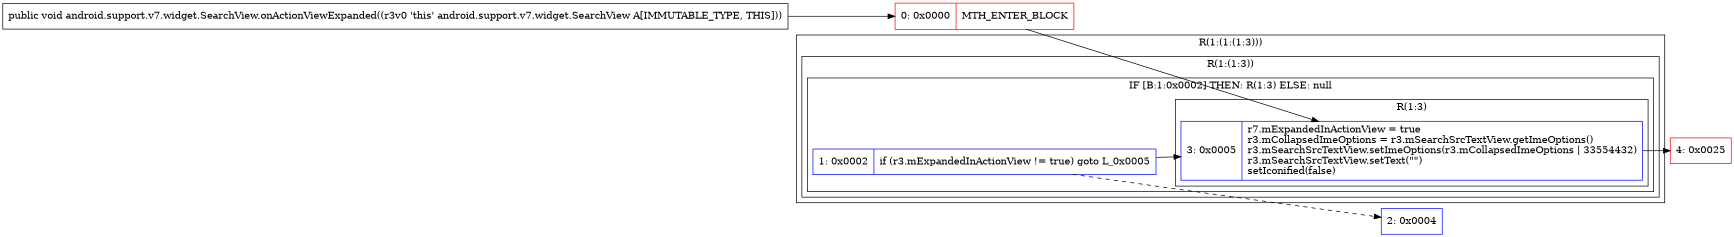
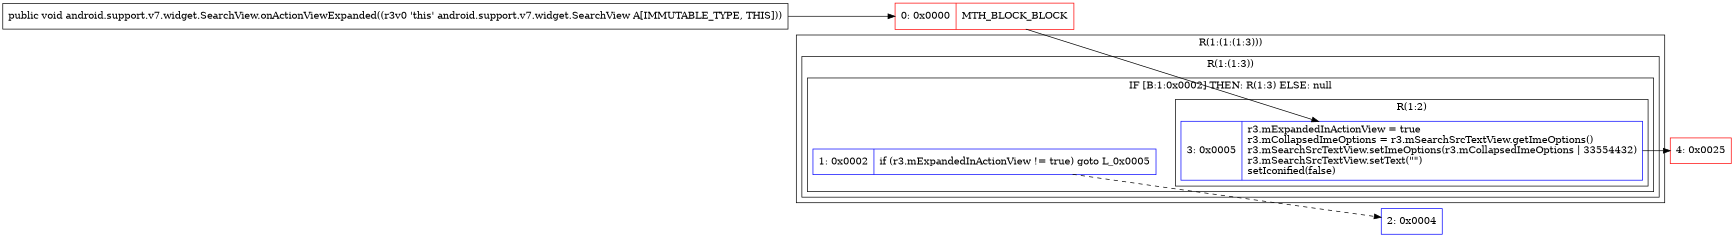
(1015, 16) -> (1015, 16)
(1412, 107) -> (1412, 107)
(1334, 130) -> (1334, 130)
(1165, 157) -> none
